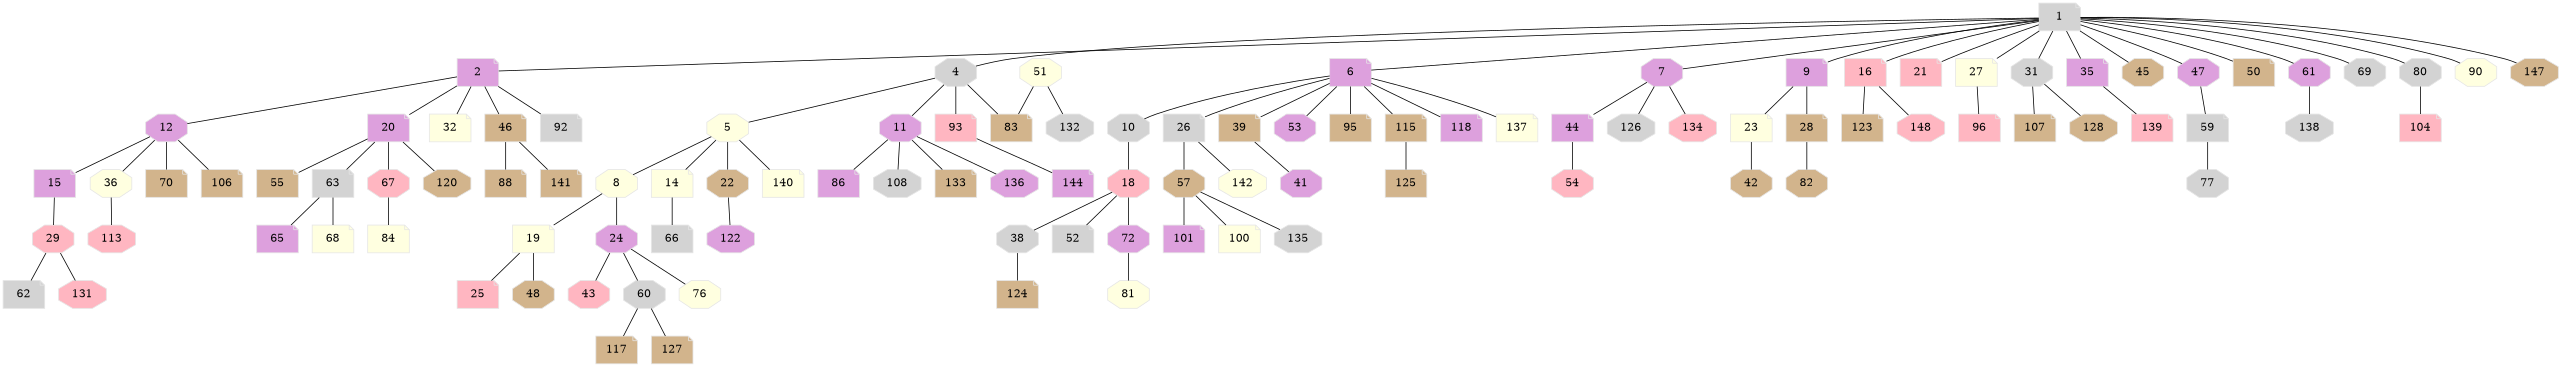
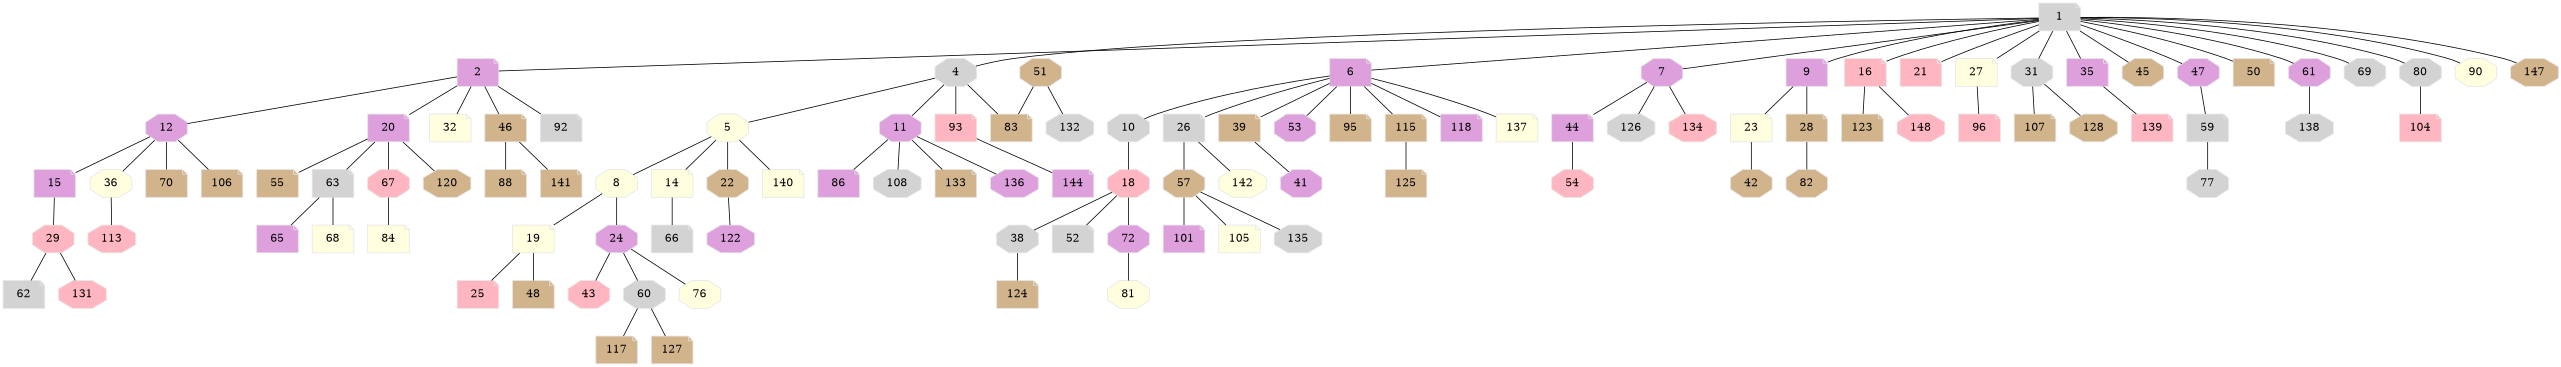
(1041, 72) -> (1041, 72)
(1240, 239) -> (1240, 239)
(533, 294) -> (533, 294)
